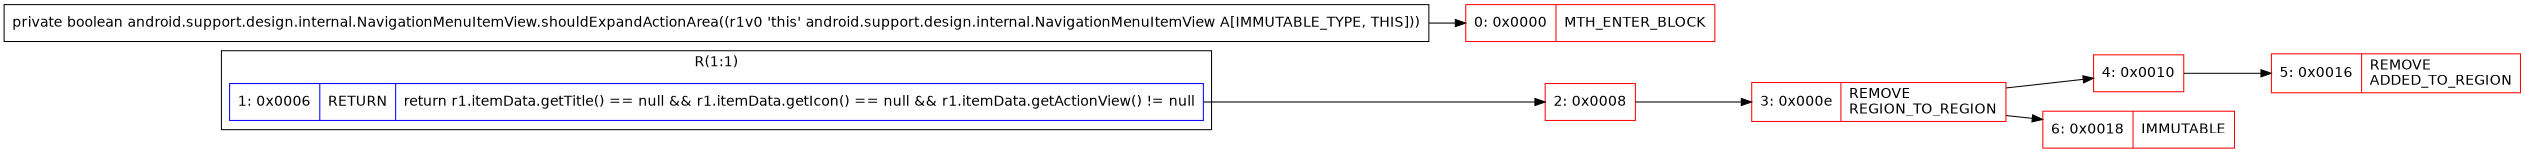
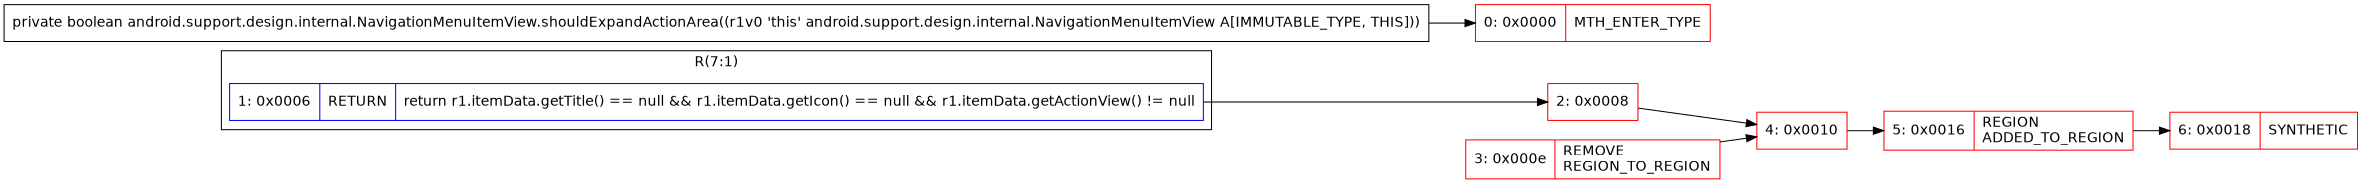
(1635, 23) -> (1638, 23)
(716, 63) -> (716, 63)
(2401, 65) -> (2011, 122)
(1688, 102) -> (1692, 116)
(2019, 117) -> (2146, 131)
(2184, 129) -> (2309, 130)
